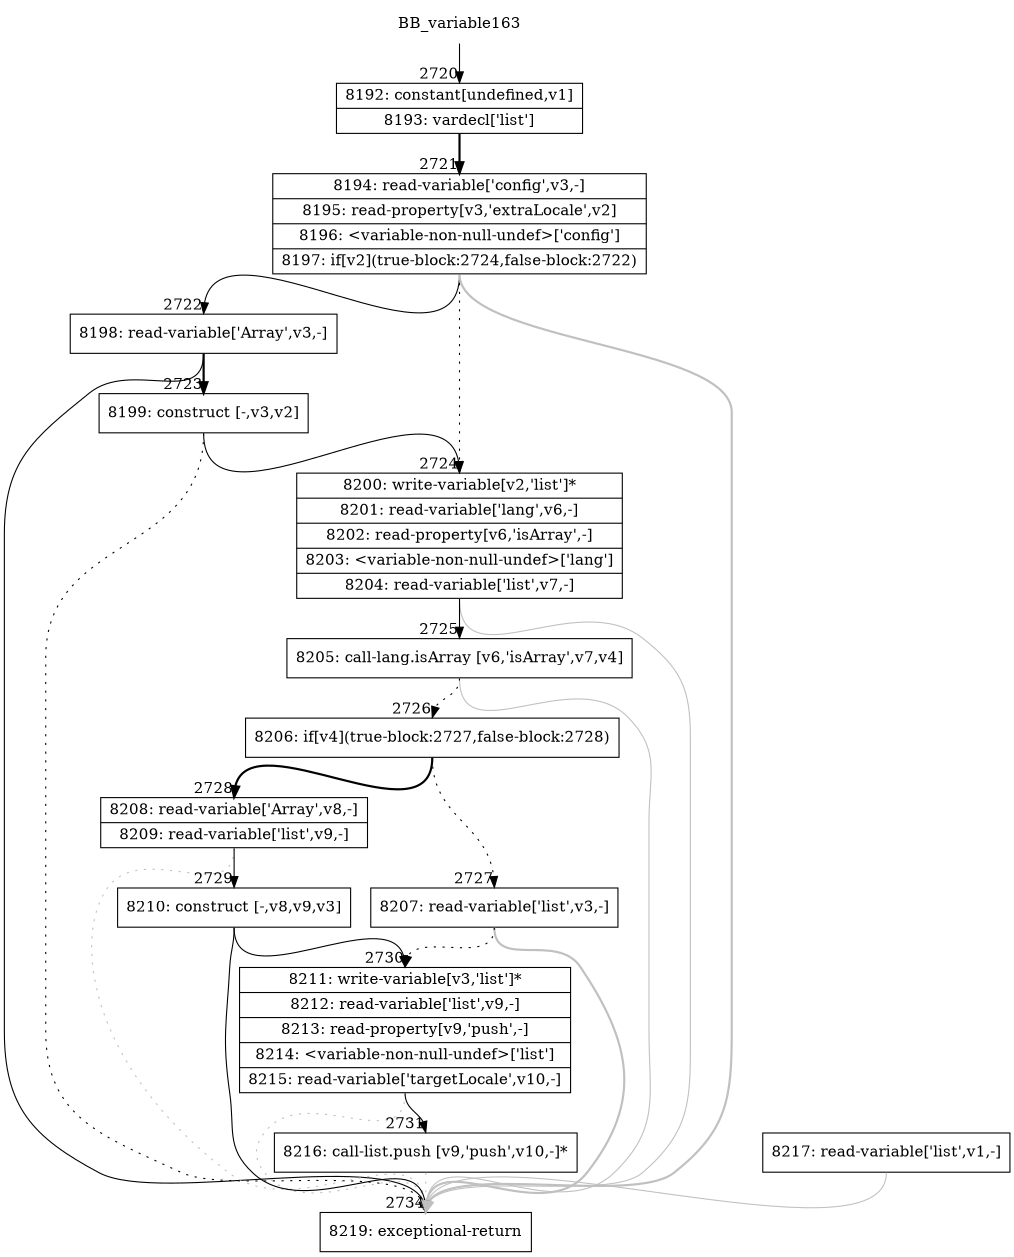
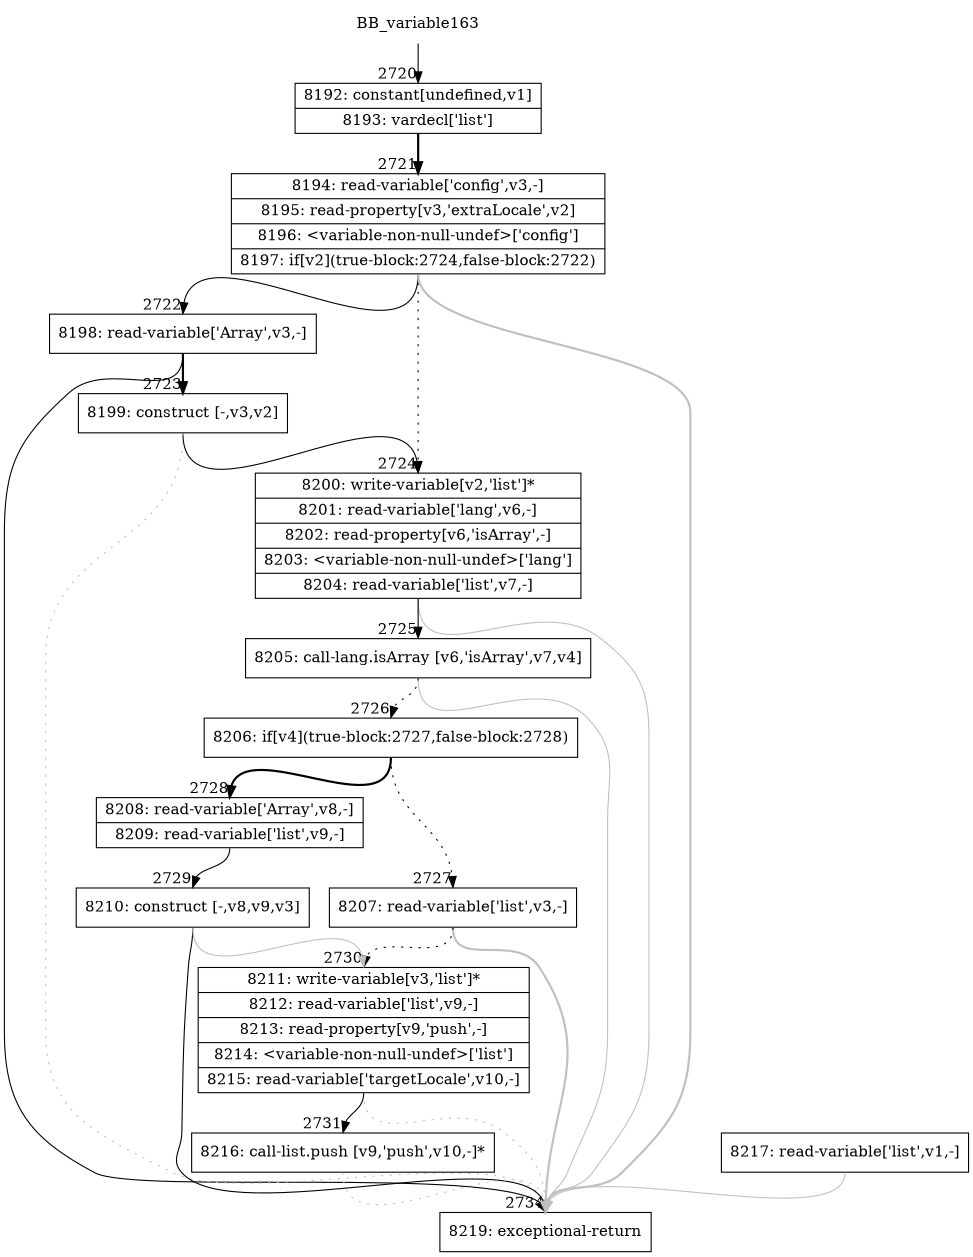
(46, 929) -> (46, 999)
(314, 949) -> (273, 949)
(137, 1076) -> none
